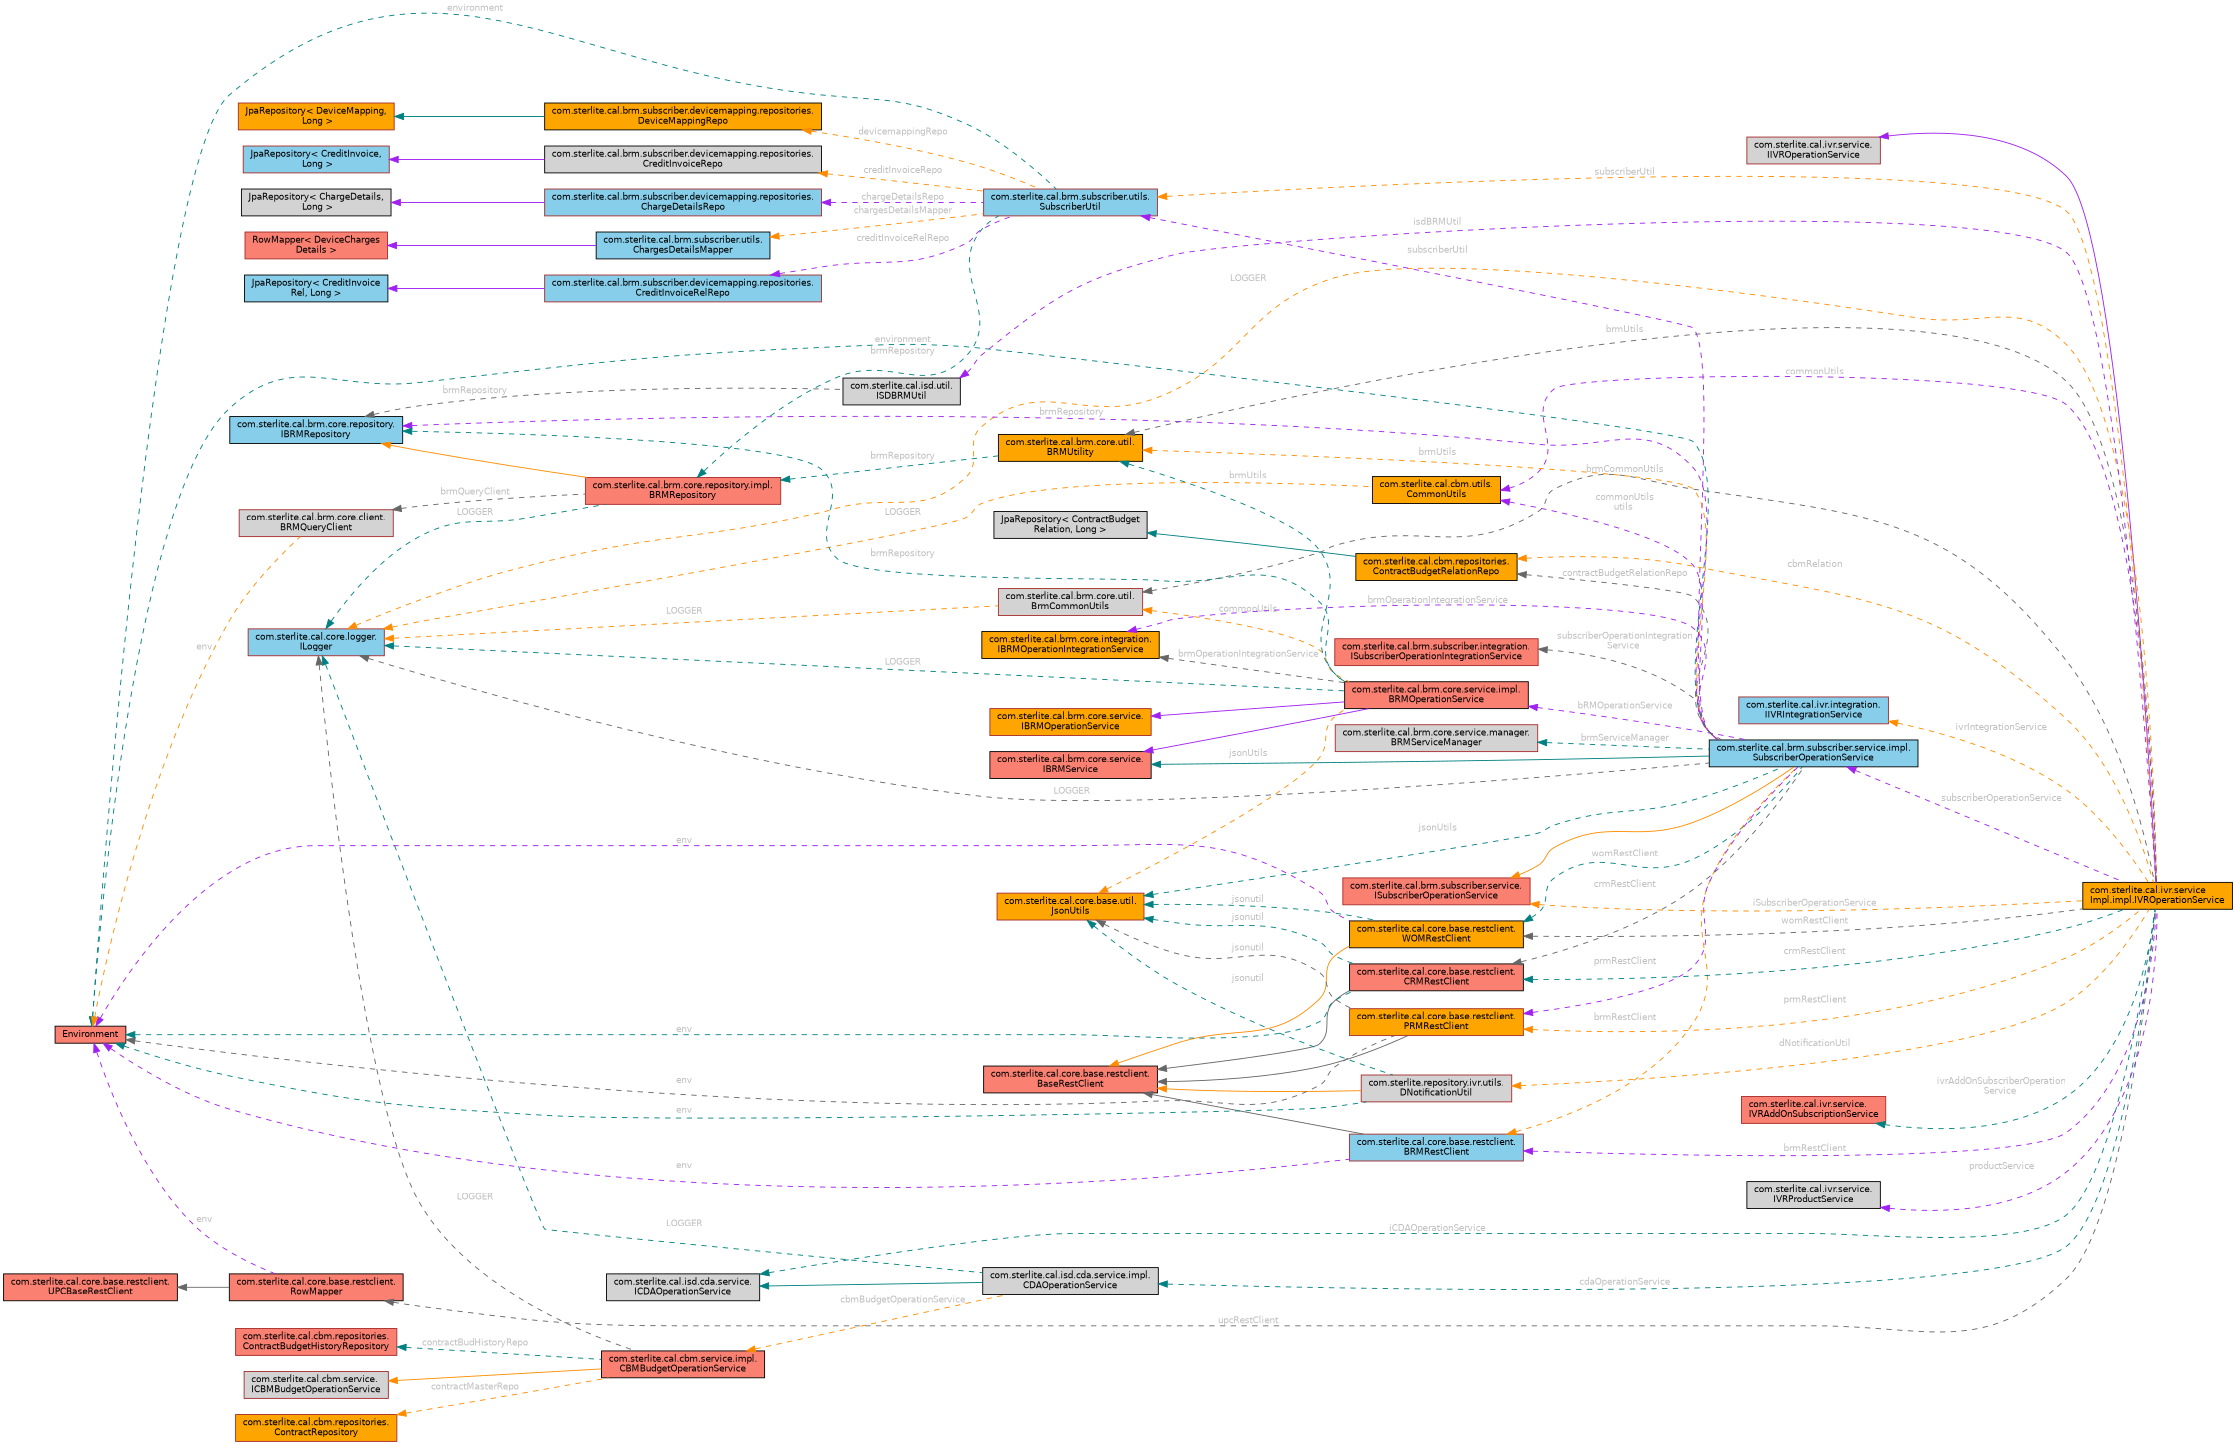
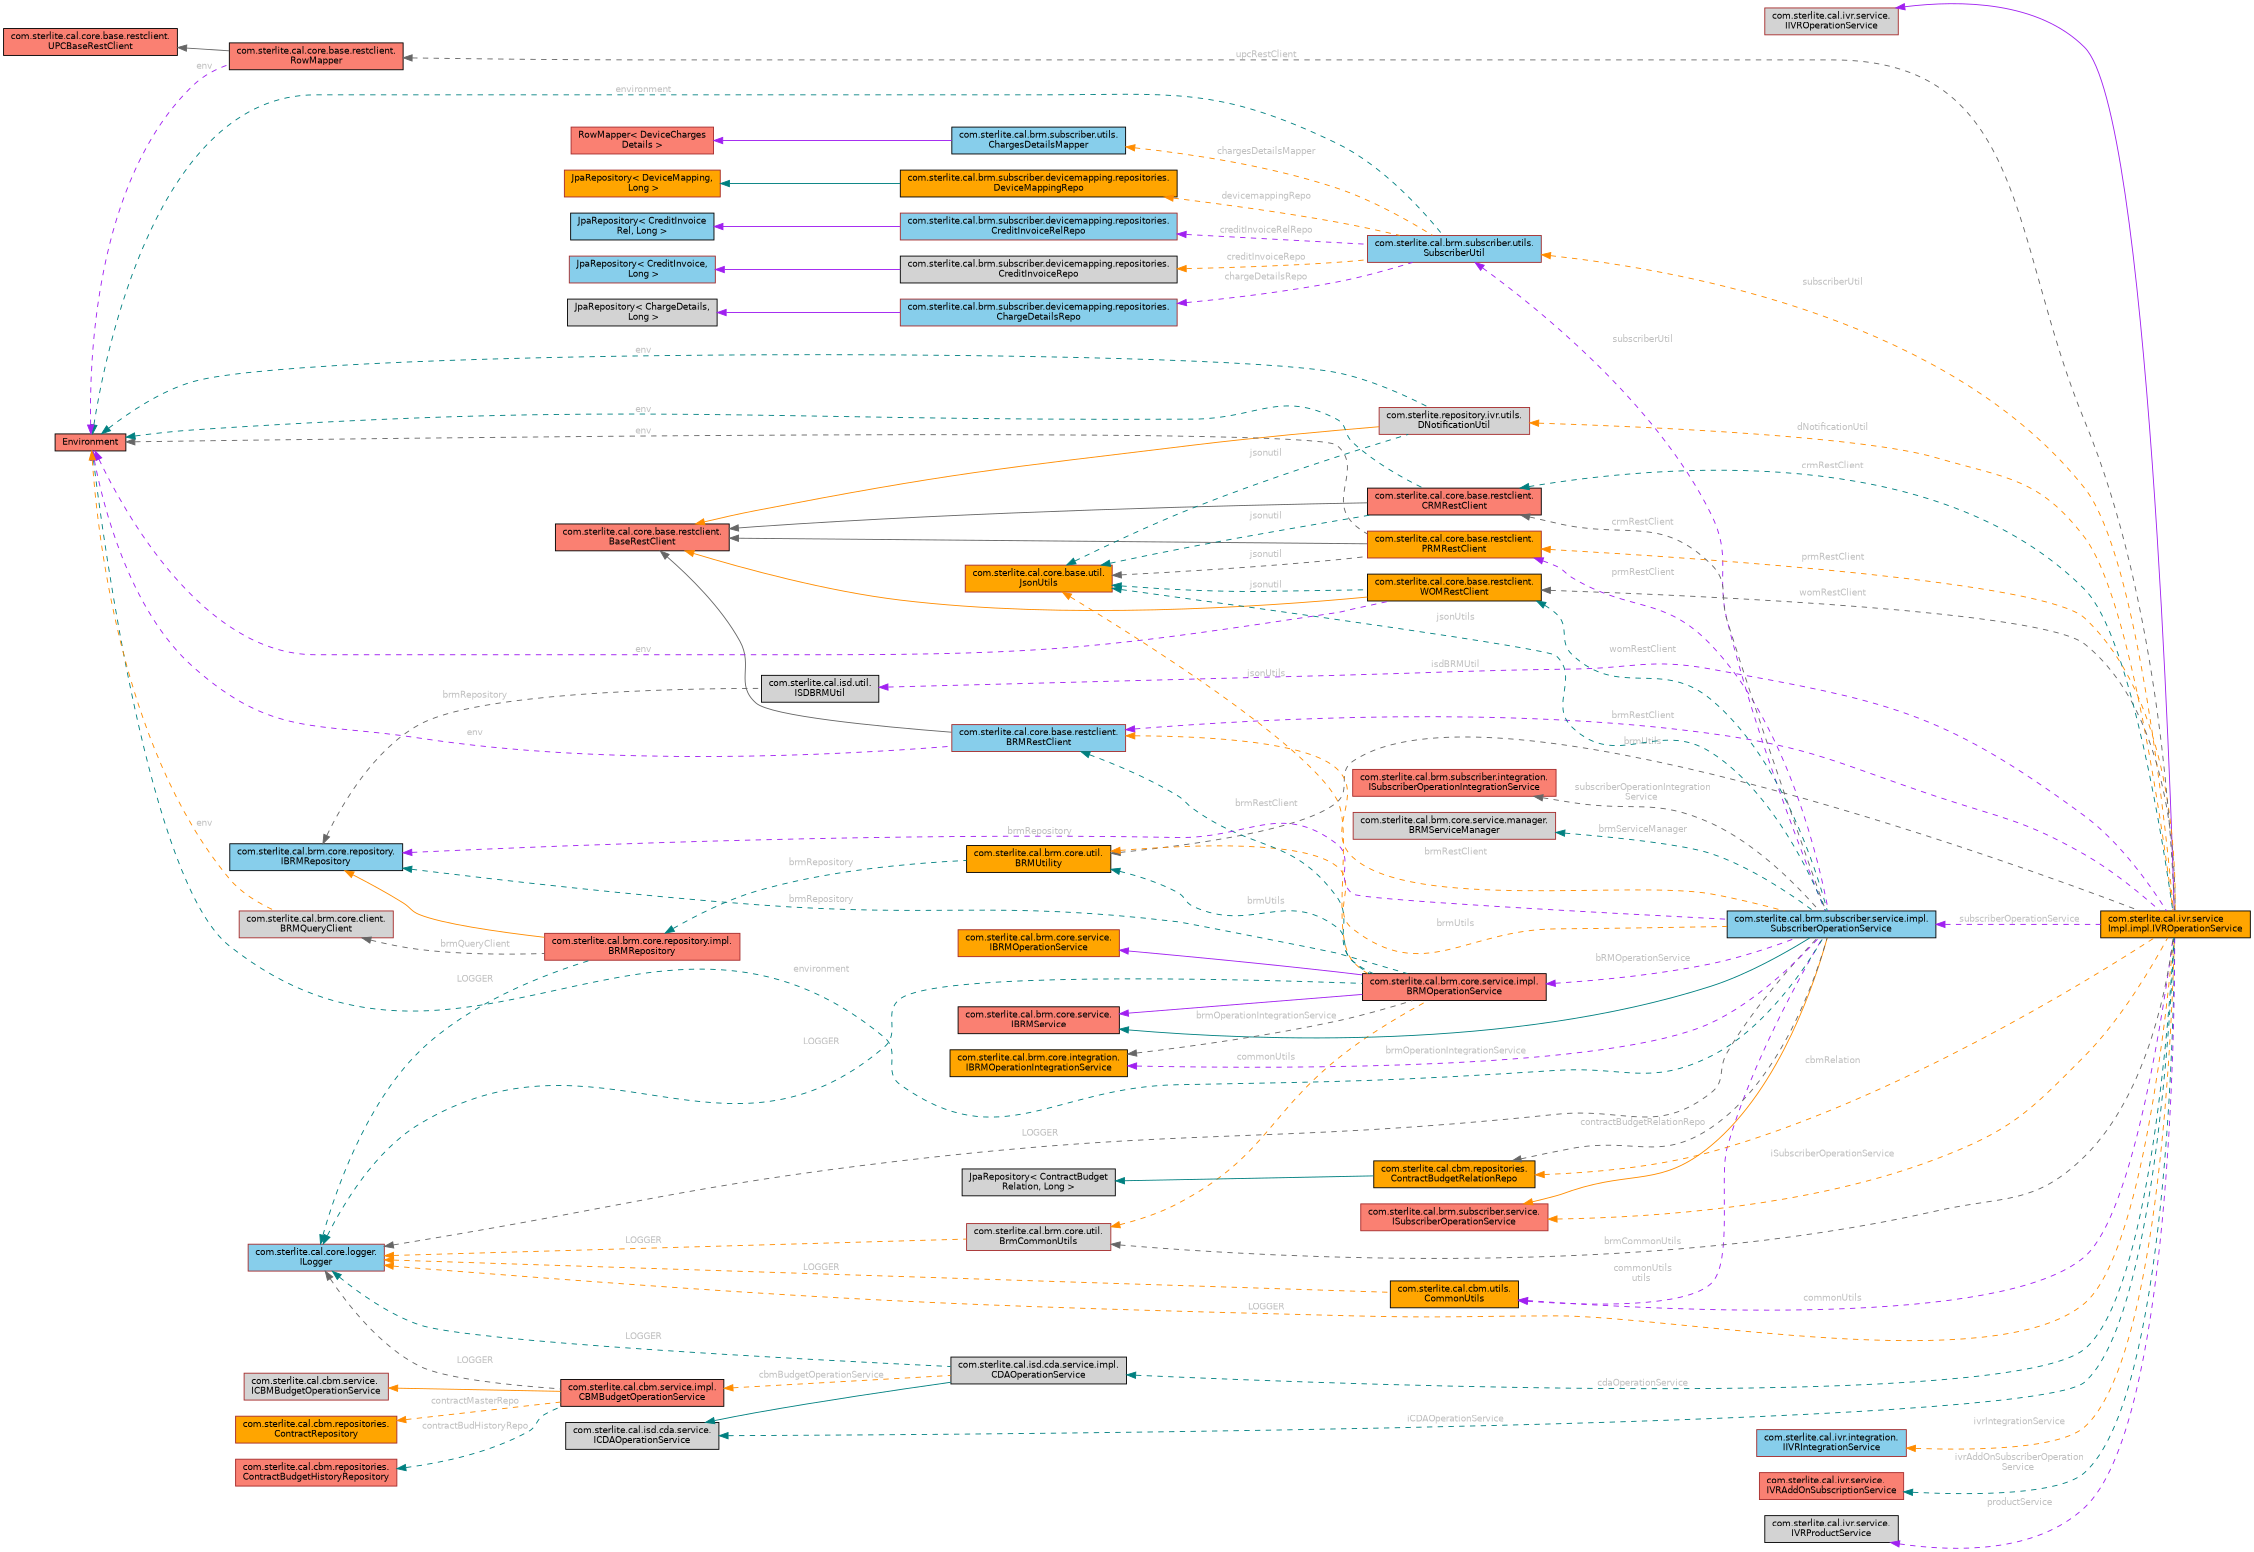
(900, 373) -> none
none -> (1257, 841)
